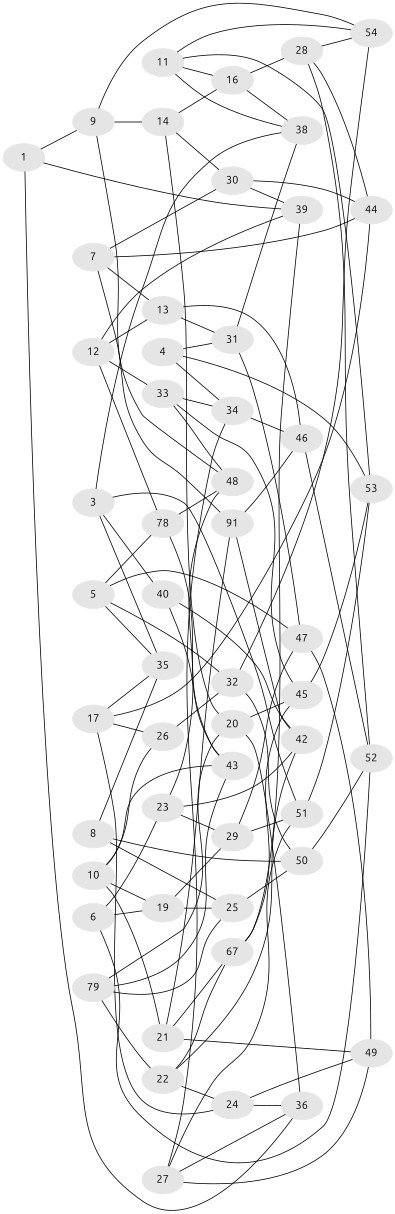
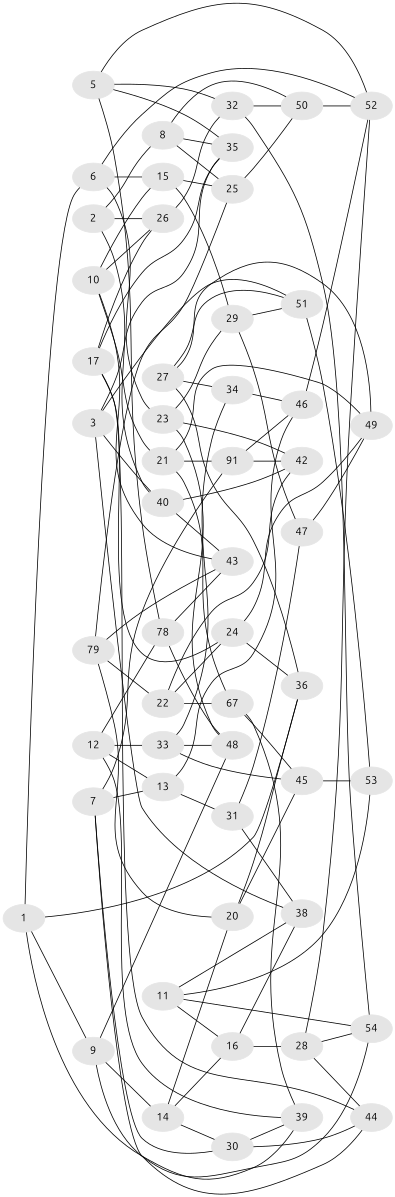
none -> (93, 219)
(163, 352) -> none
none -> (39, 544)
(203, 580) -> (242, 4)
(163, 908) -> (163, 177)
